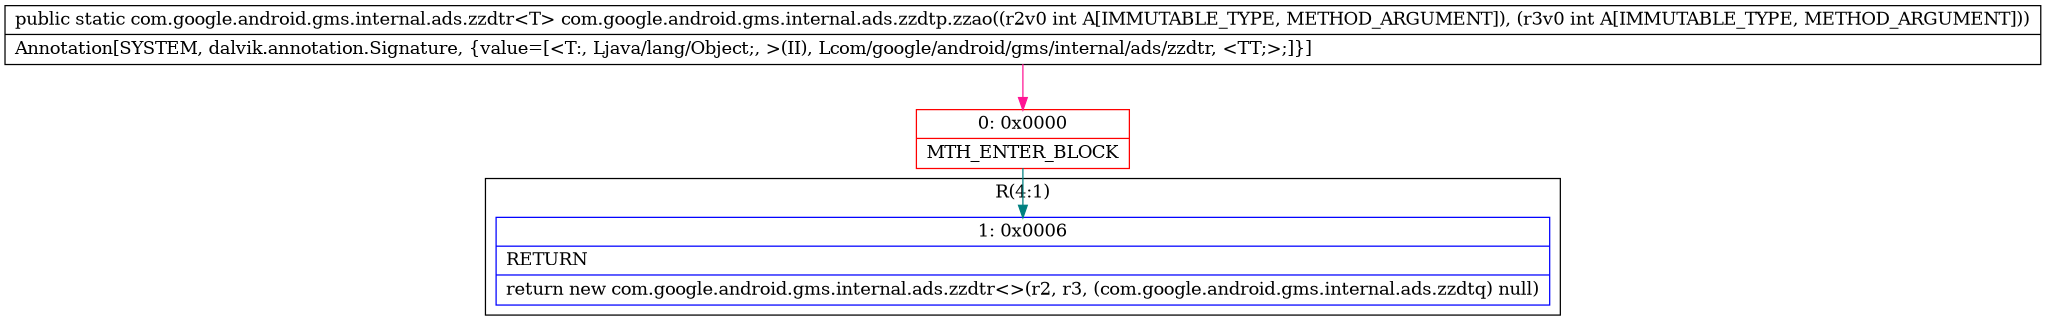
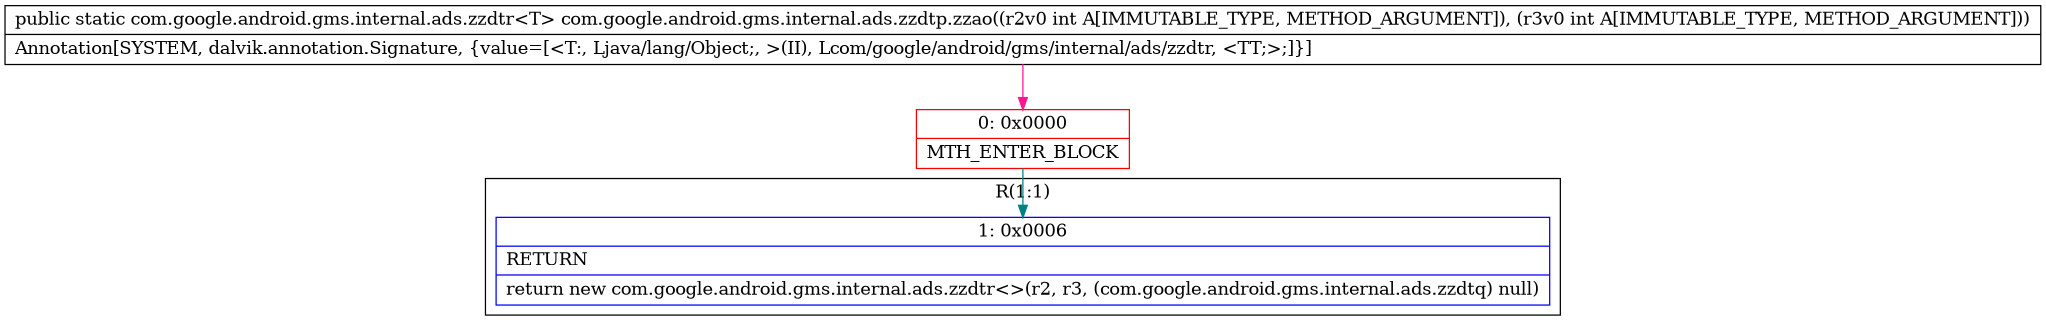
(1023, 193) -> (1023, 193)
